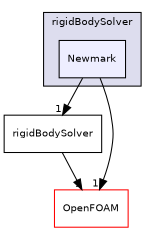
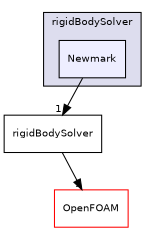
(113, 129) -> none
